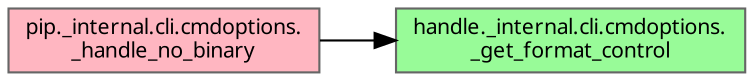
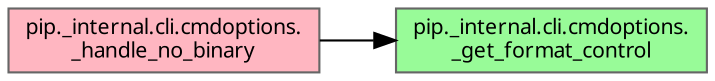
(571, 40) -> (551, 40)
